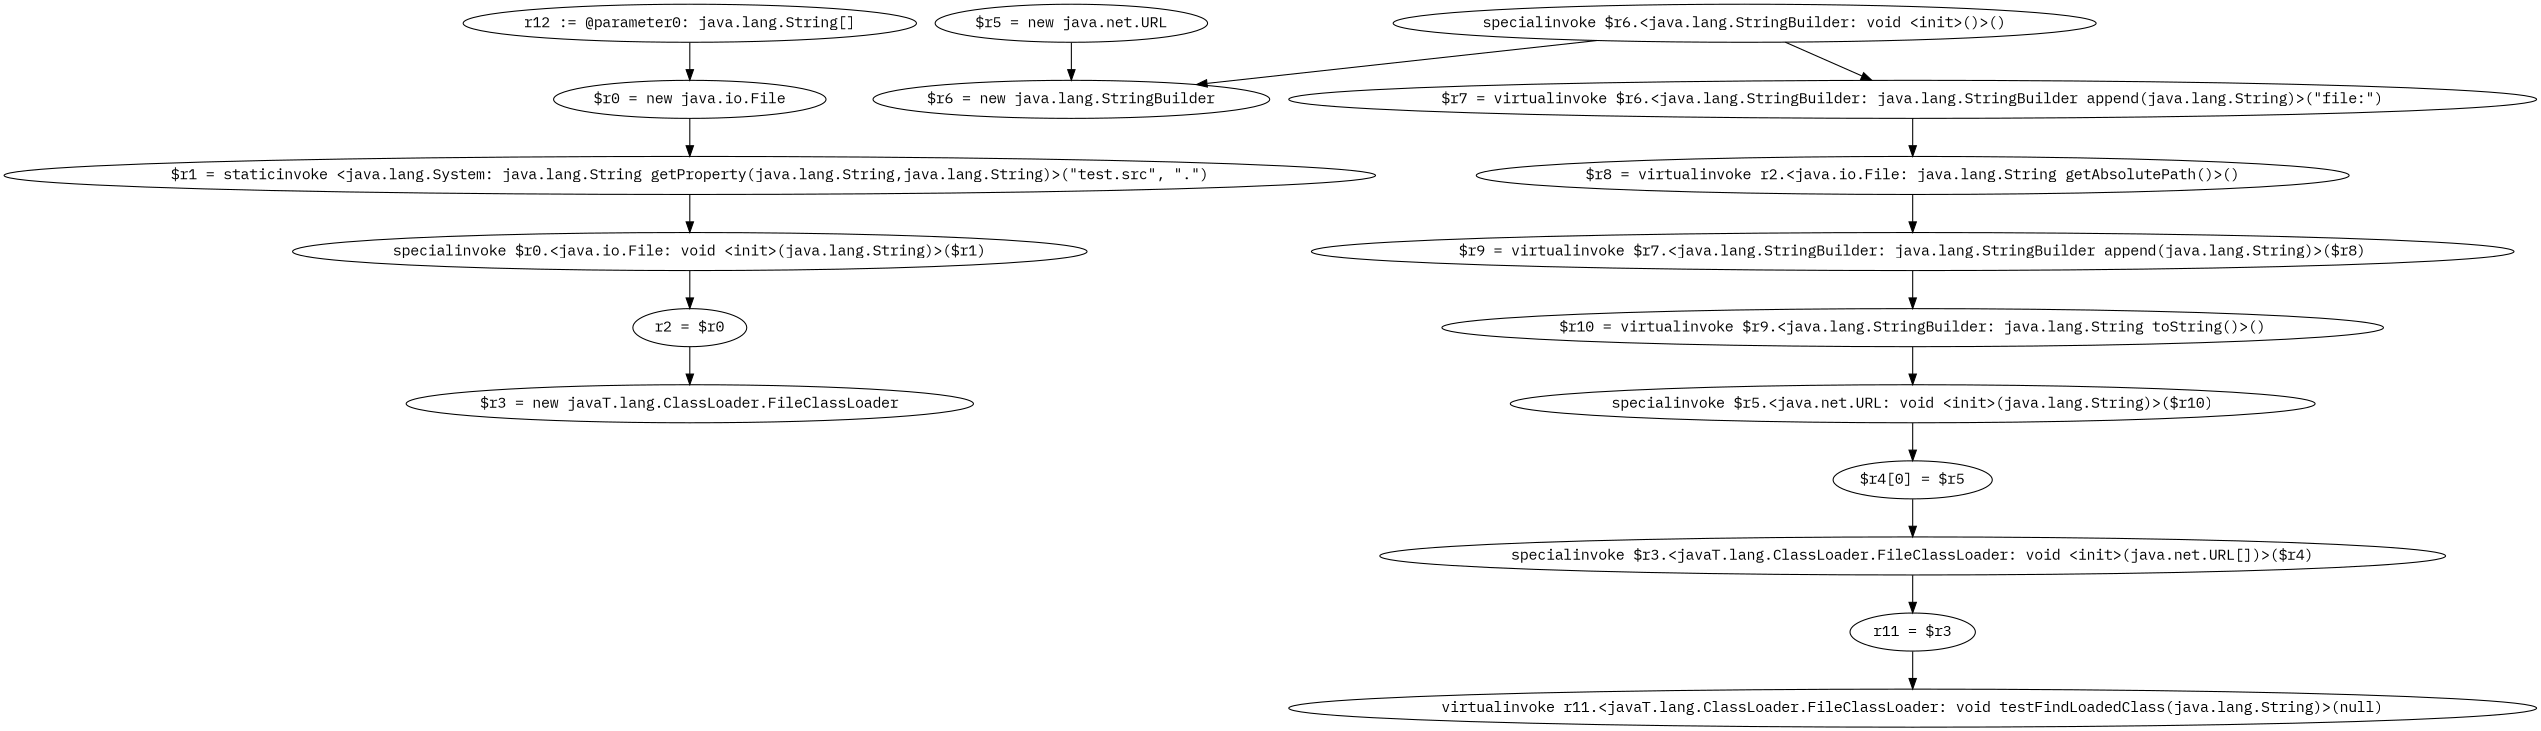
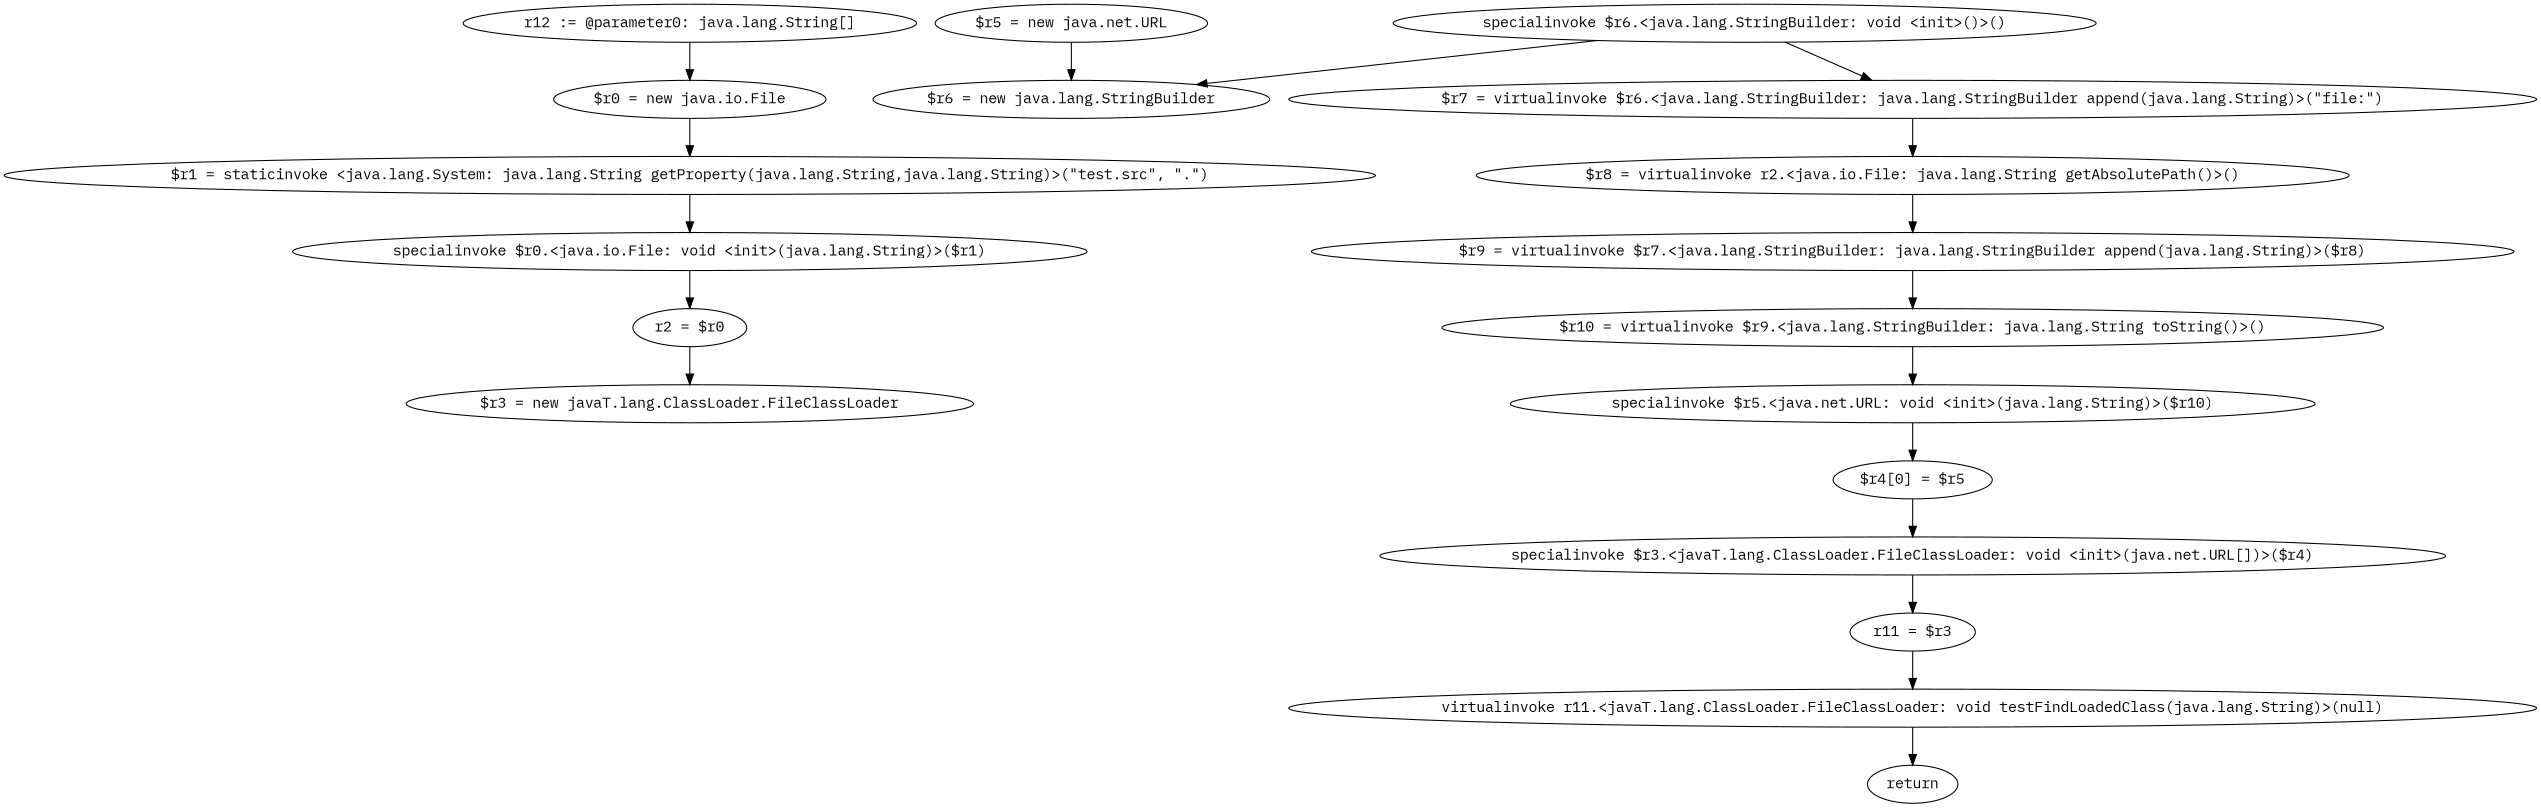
none -> (1913, 784)
